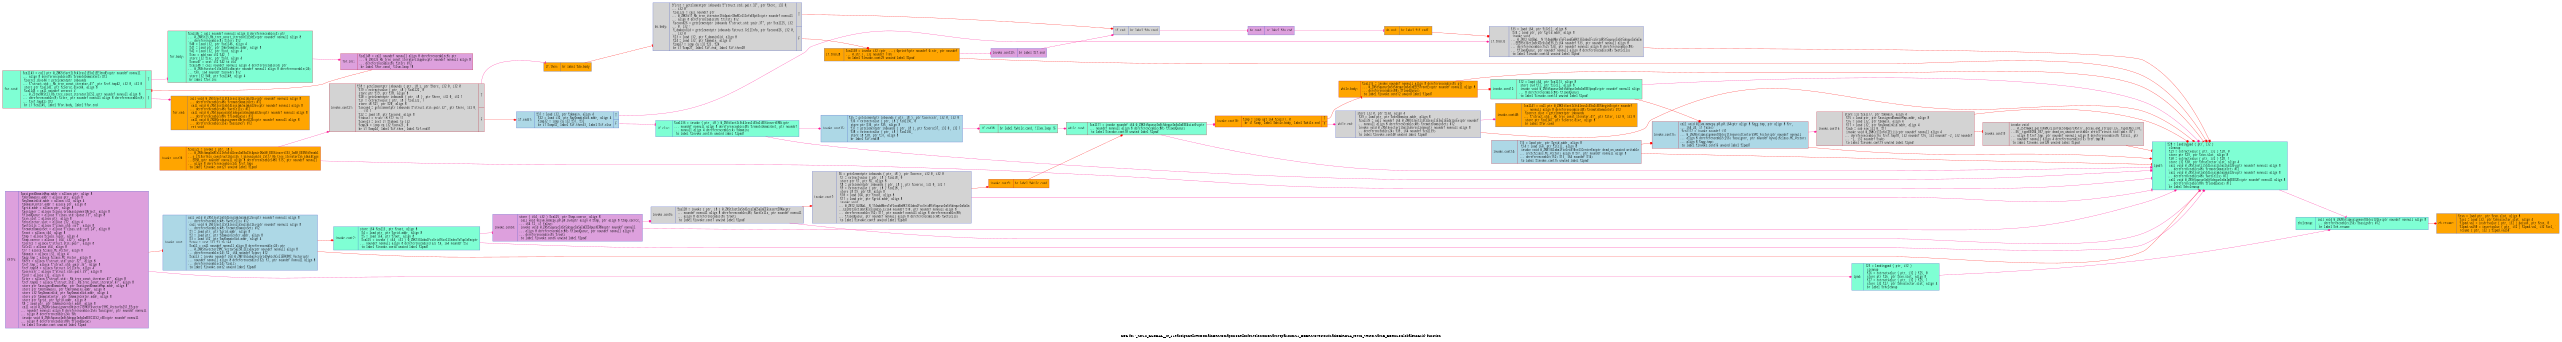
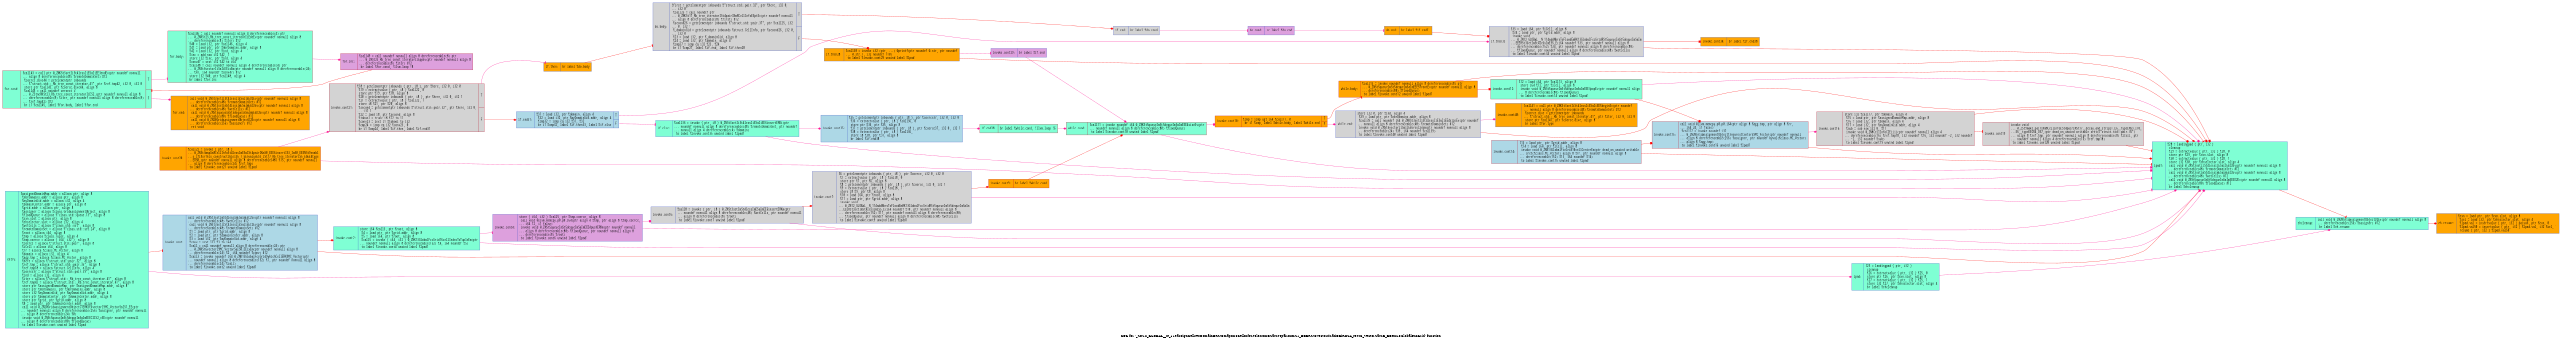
none -> (1730, 42)
(1069, 43) -> (1075, 89)
(1539, 124) -> (1539, 124)
(2312, 203) -> (2312, 203)
(77, 260) -> (77, 260)
